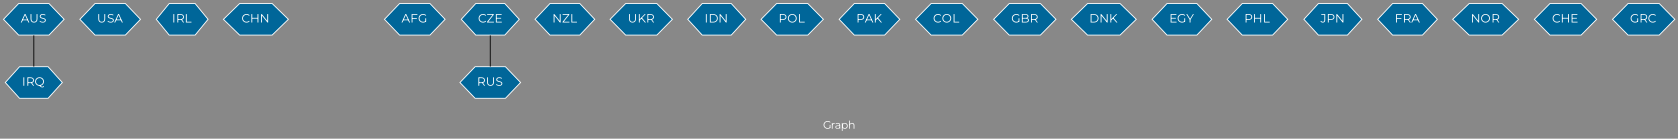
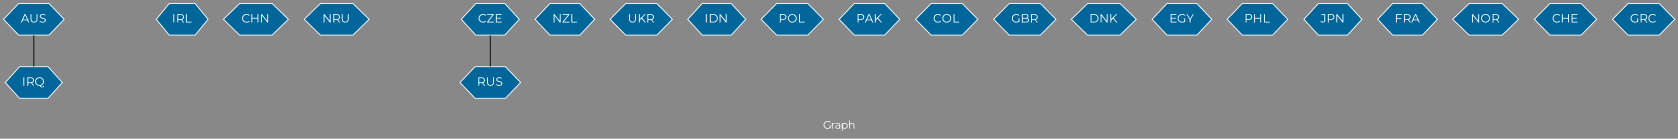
(110, 19) -> none
none -> (337, 19)
(415, 19) -> none
